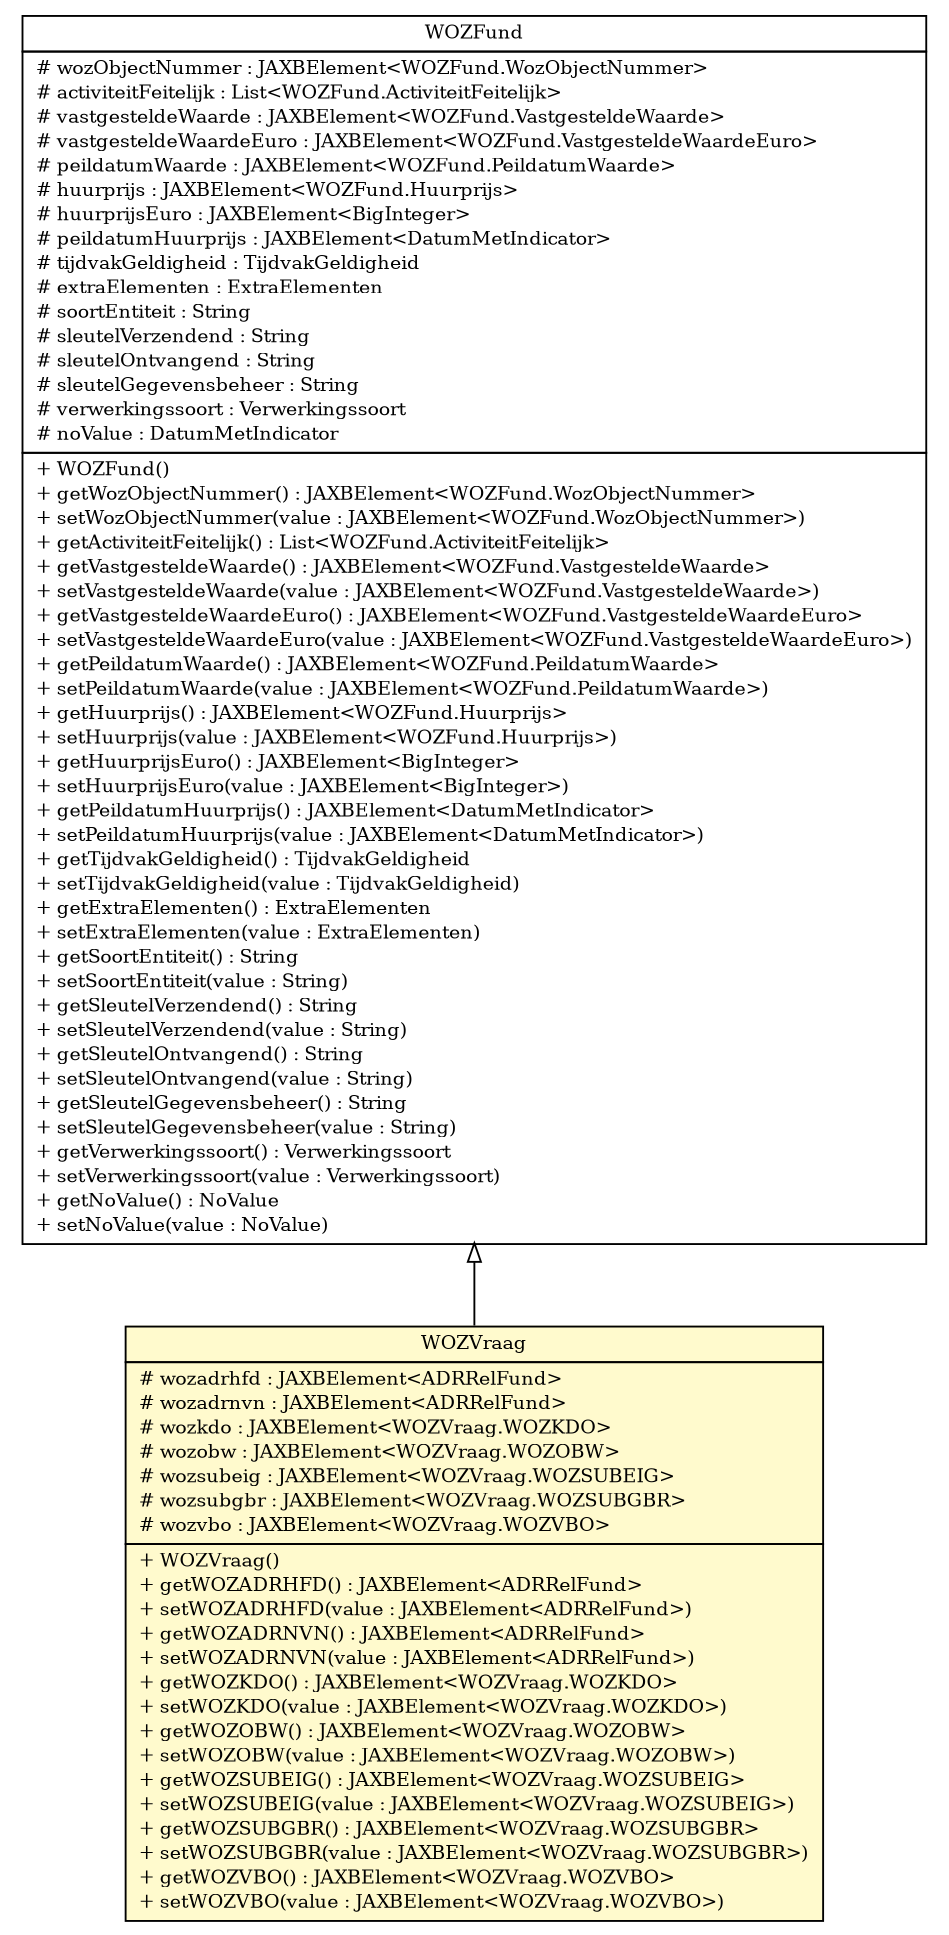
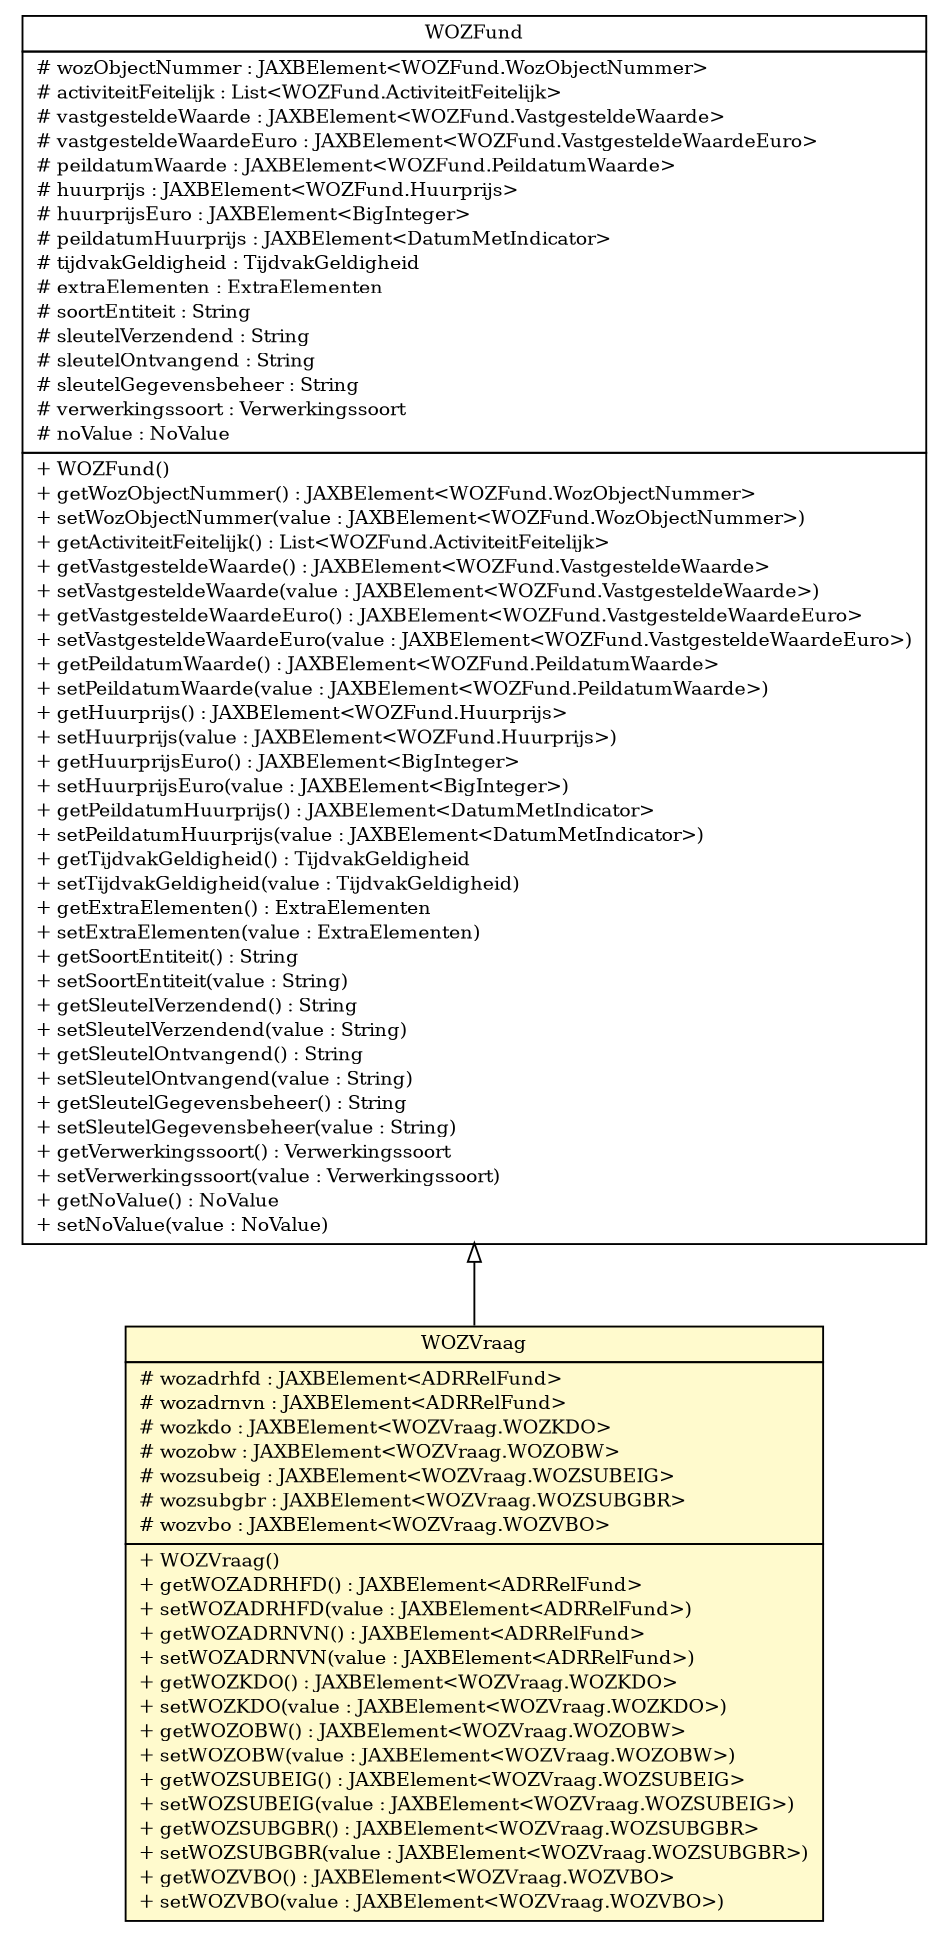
(188, 434) -> (133, 434)
